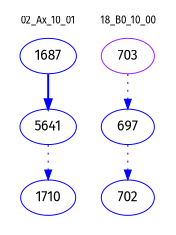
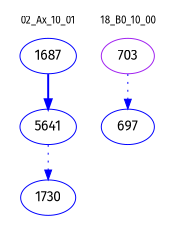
(48, 198) -> (48, 198)
(128, 198) -> none
